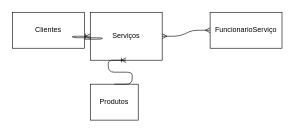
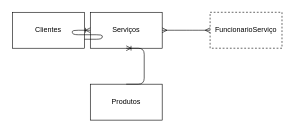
(246, 30) -> (246, 30)
(126, 36) -> (126, 30)
(114, 102) -> (126, 102)
